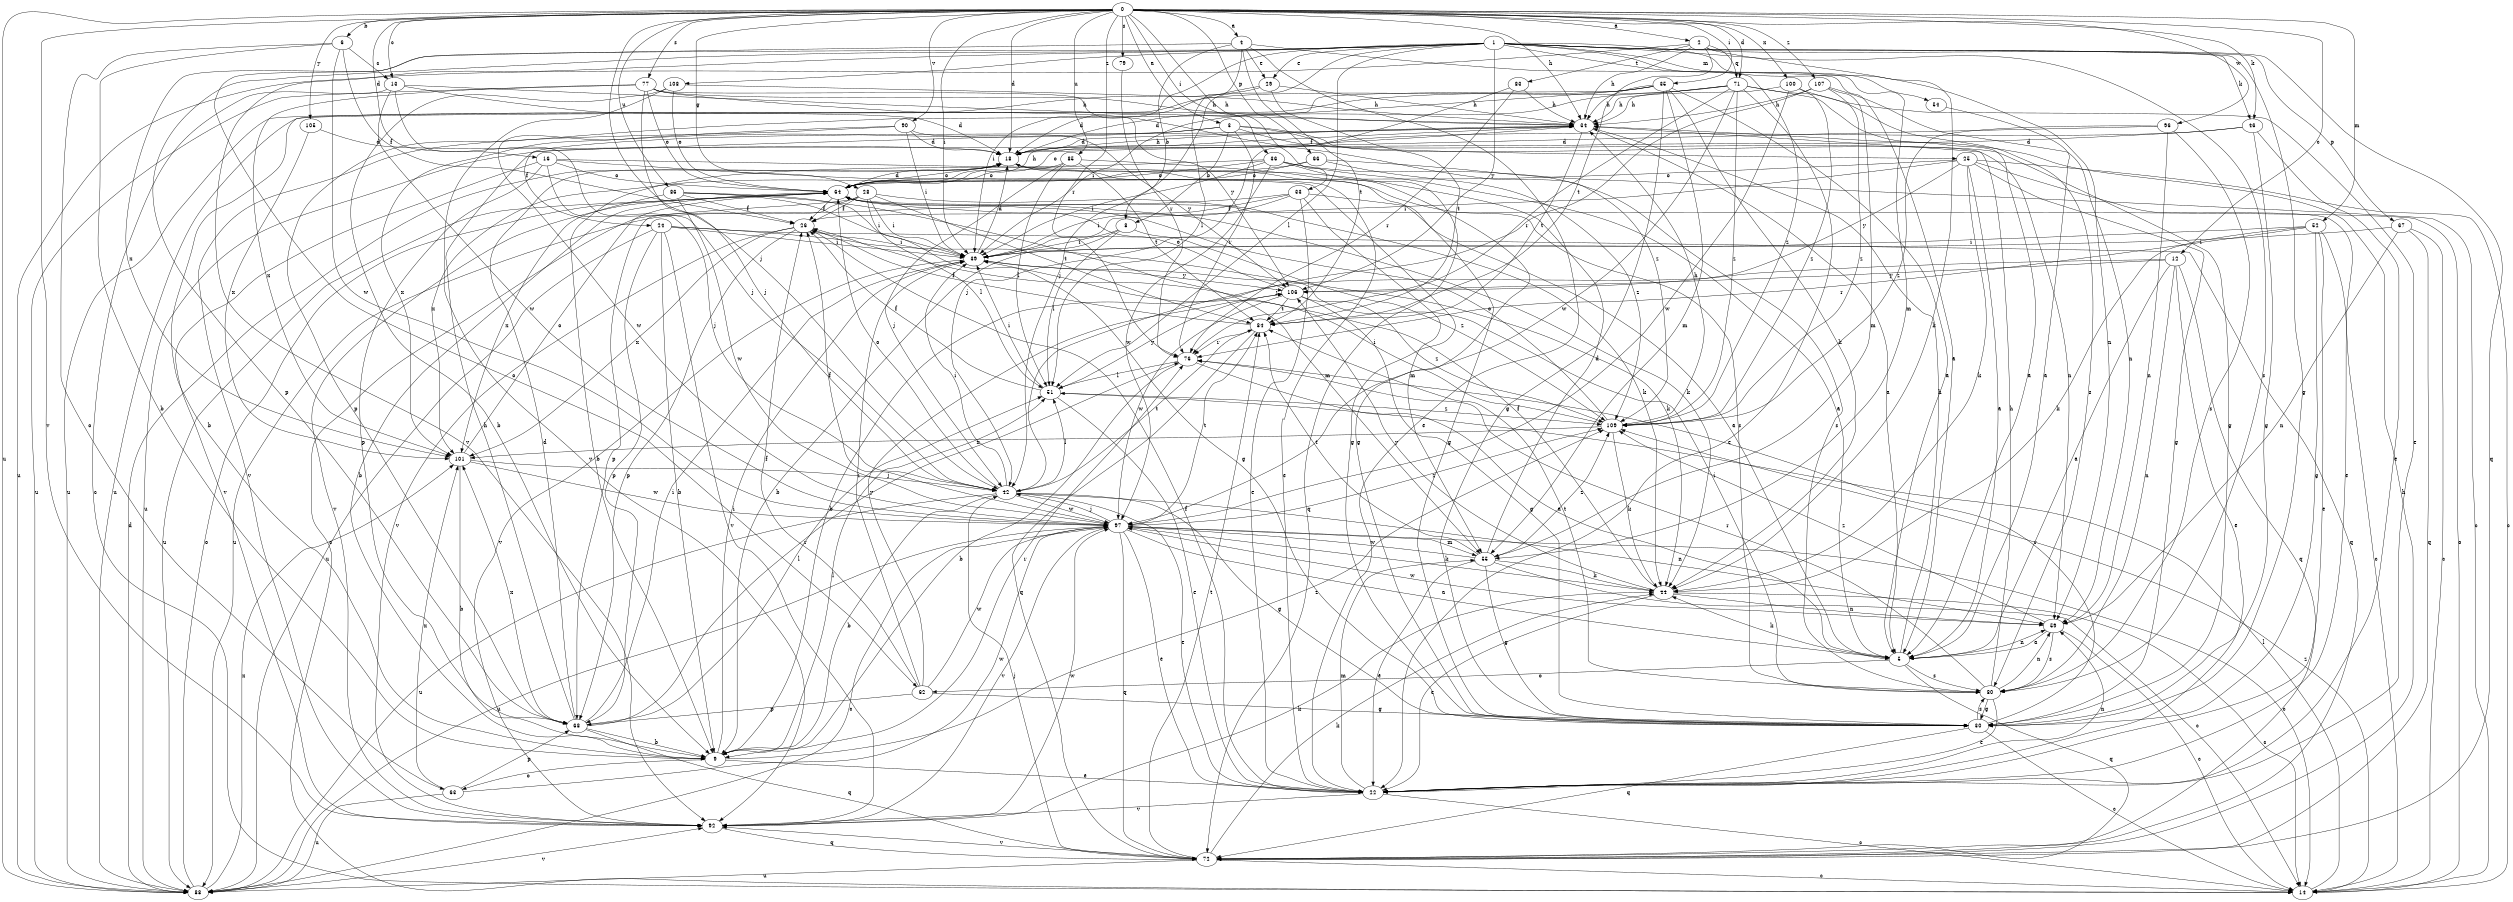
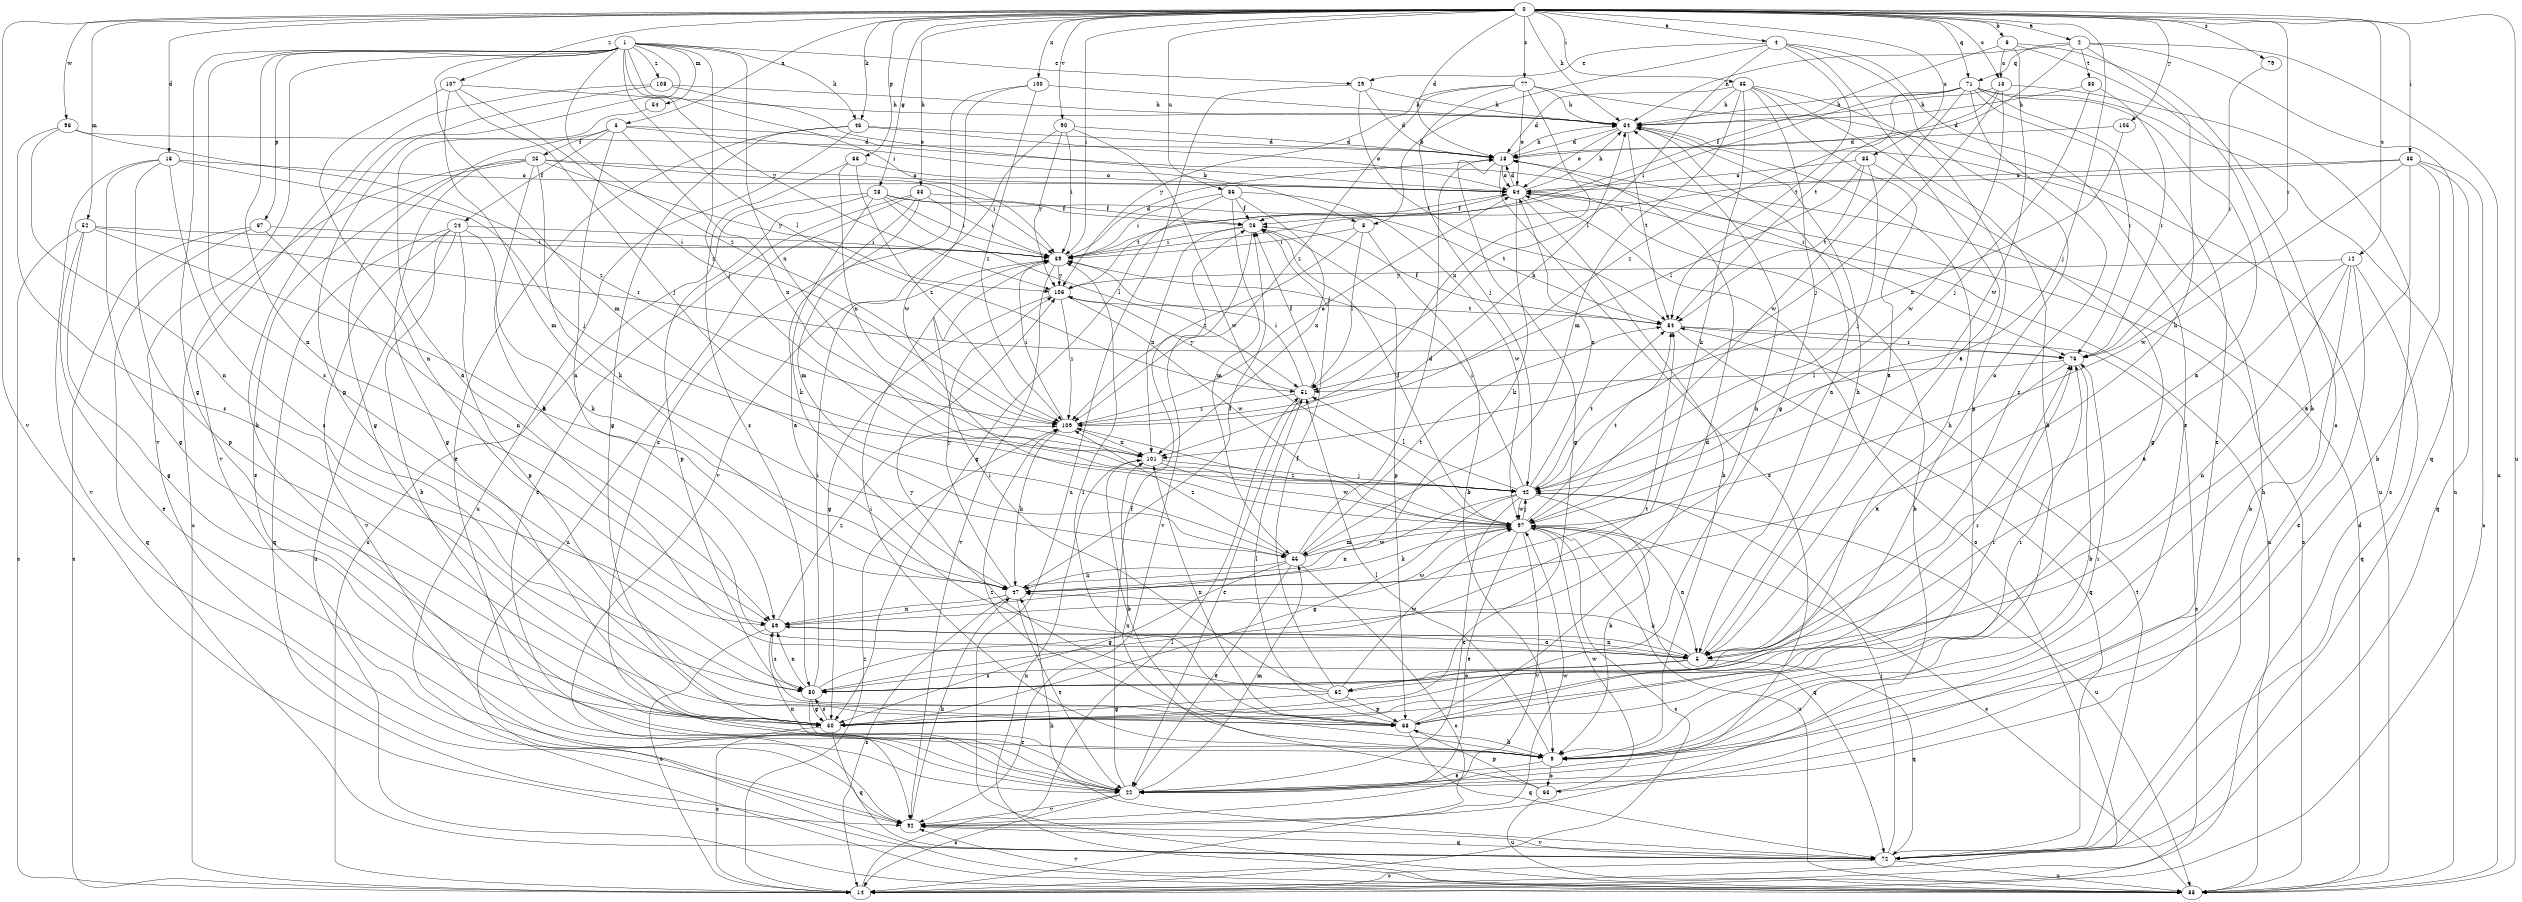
(1743, 43) -> (1962, 43)
(1179, 242) -> (1139, 242)
(597, 266) -> (1187, 152)
(335, 509) -> (1916, 509)
(1664, 593) -> (1016, 593)
none -> (2008, 868)
